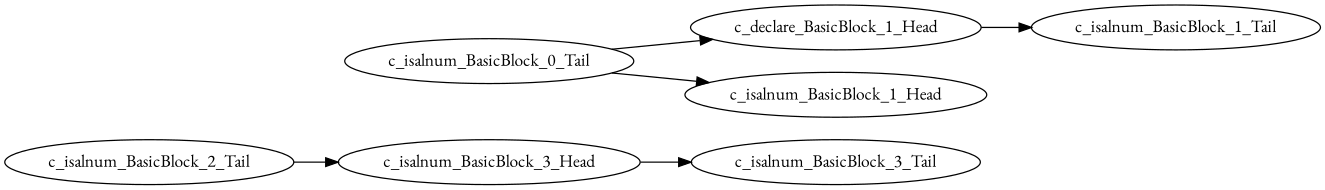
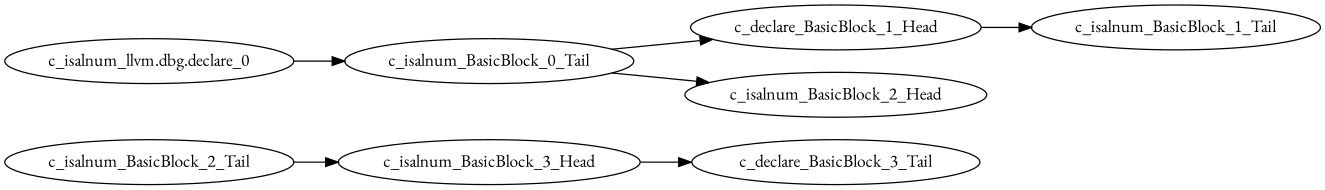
none -> (149, 61)
(836, 95) -> (836, 95)
(836, 162) -> (836, 162)
